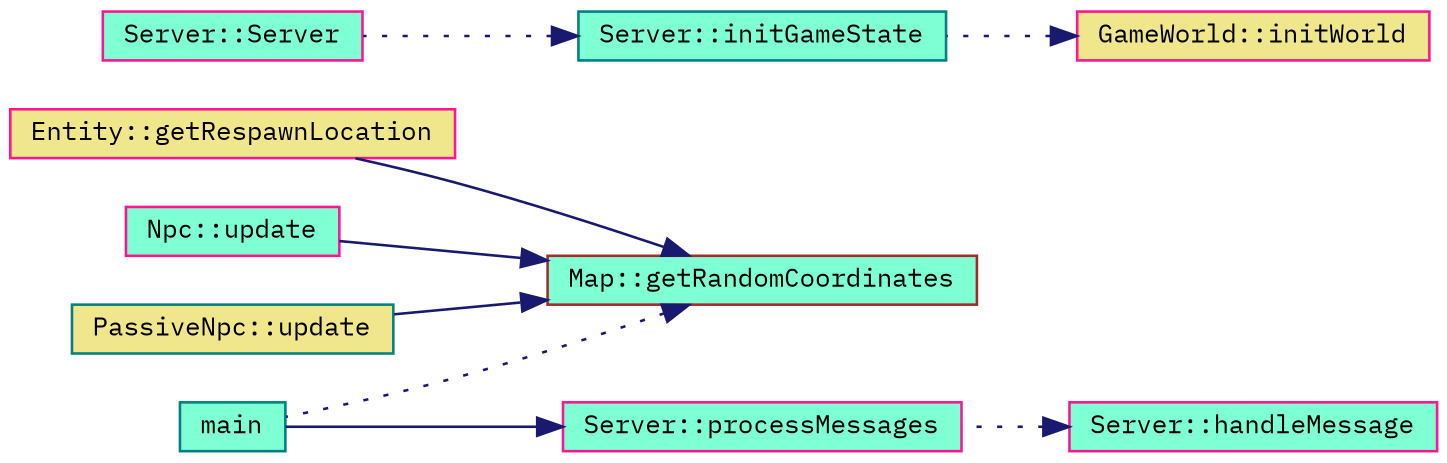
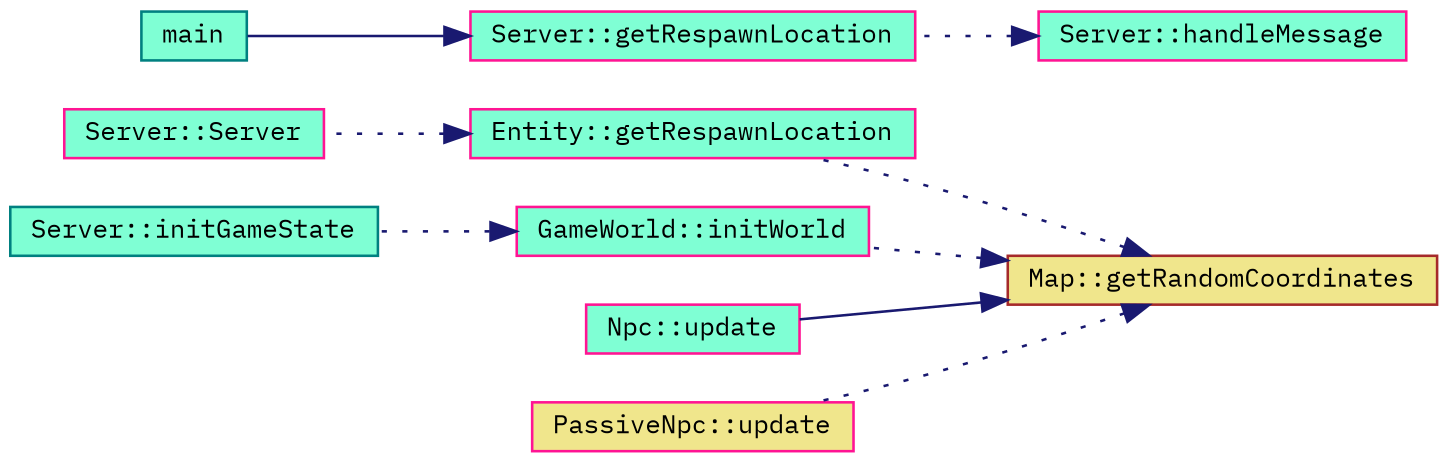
(457, 36) -> (384, 134)
(1253, 36) -> (693, 231)
(233, 134) -> (693, 134)
(511, 198) -> (971, 198)
(762, 280) -> (1222, 280)
(457, 308) -> (971, 362)
(233, 329) -> (693, 427)
(477, 372) -> (926, 253)
(762, 427) -> (693, 36)
